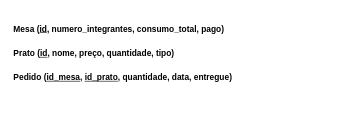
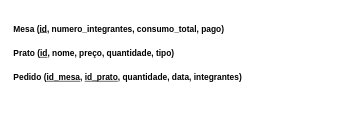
(110, 69) -> (115, 69)
